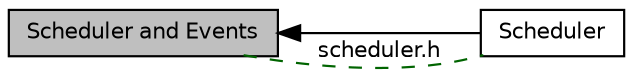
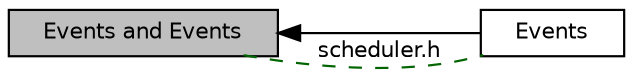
(143, 33) -> (143, 33)
(552, 33) -> (552, 33)
